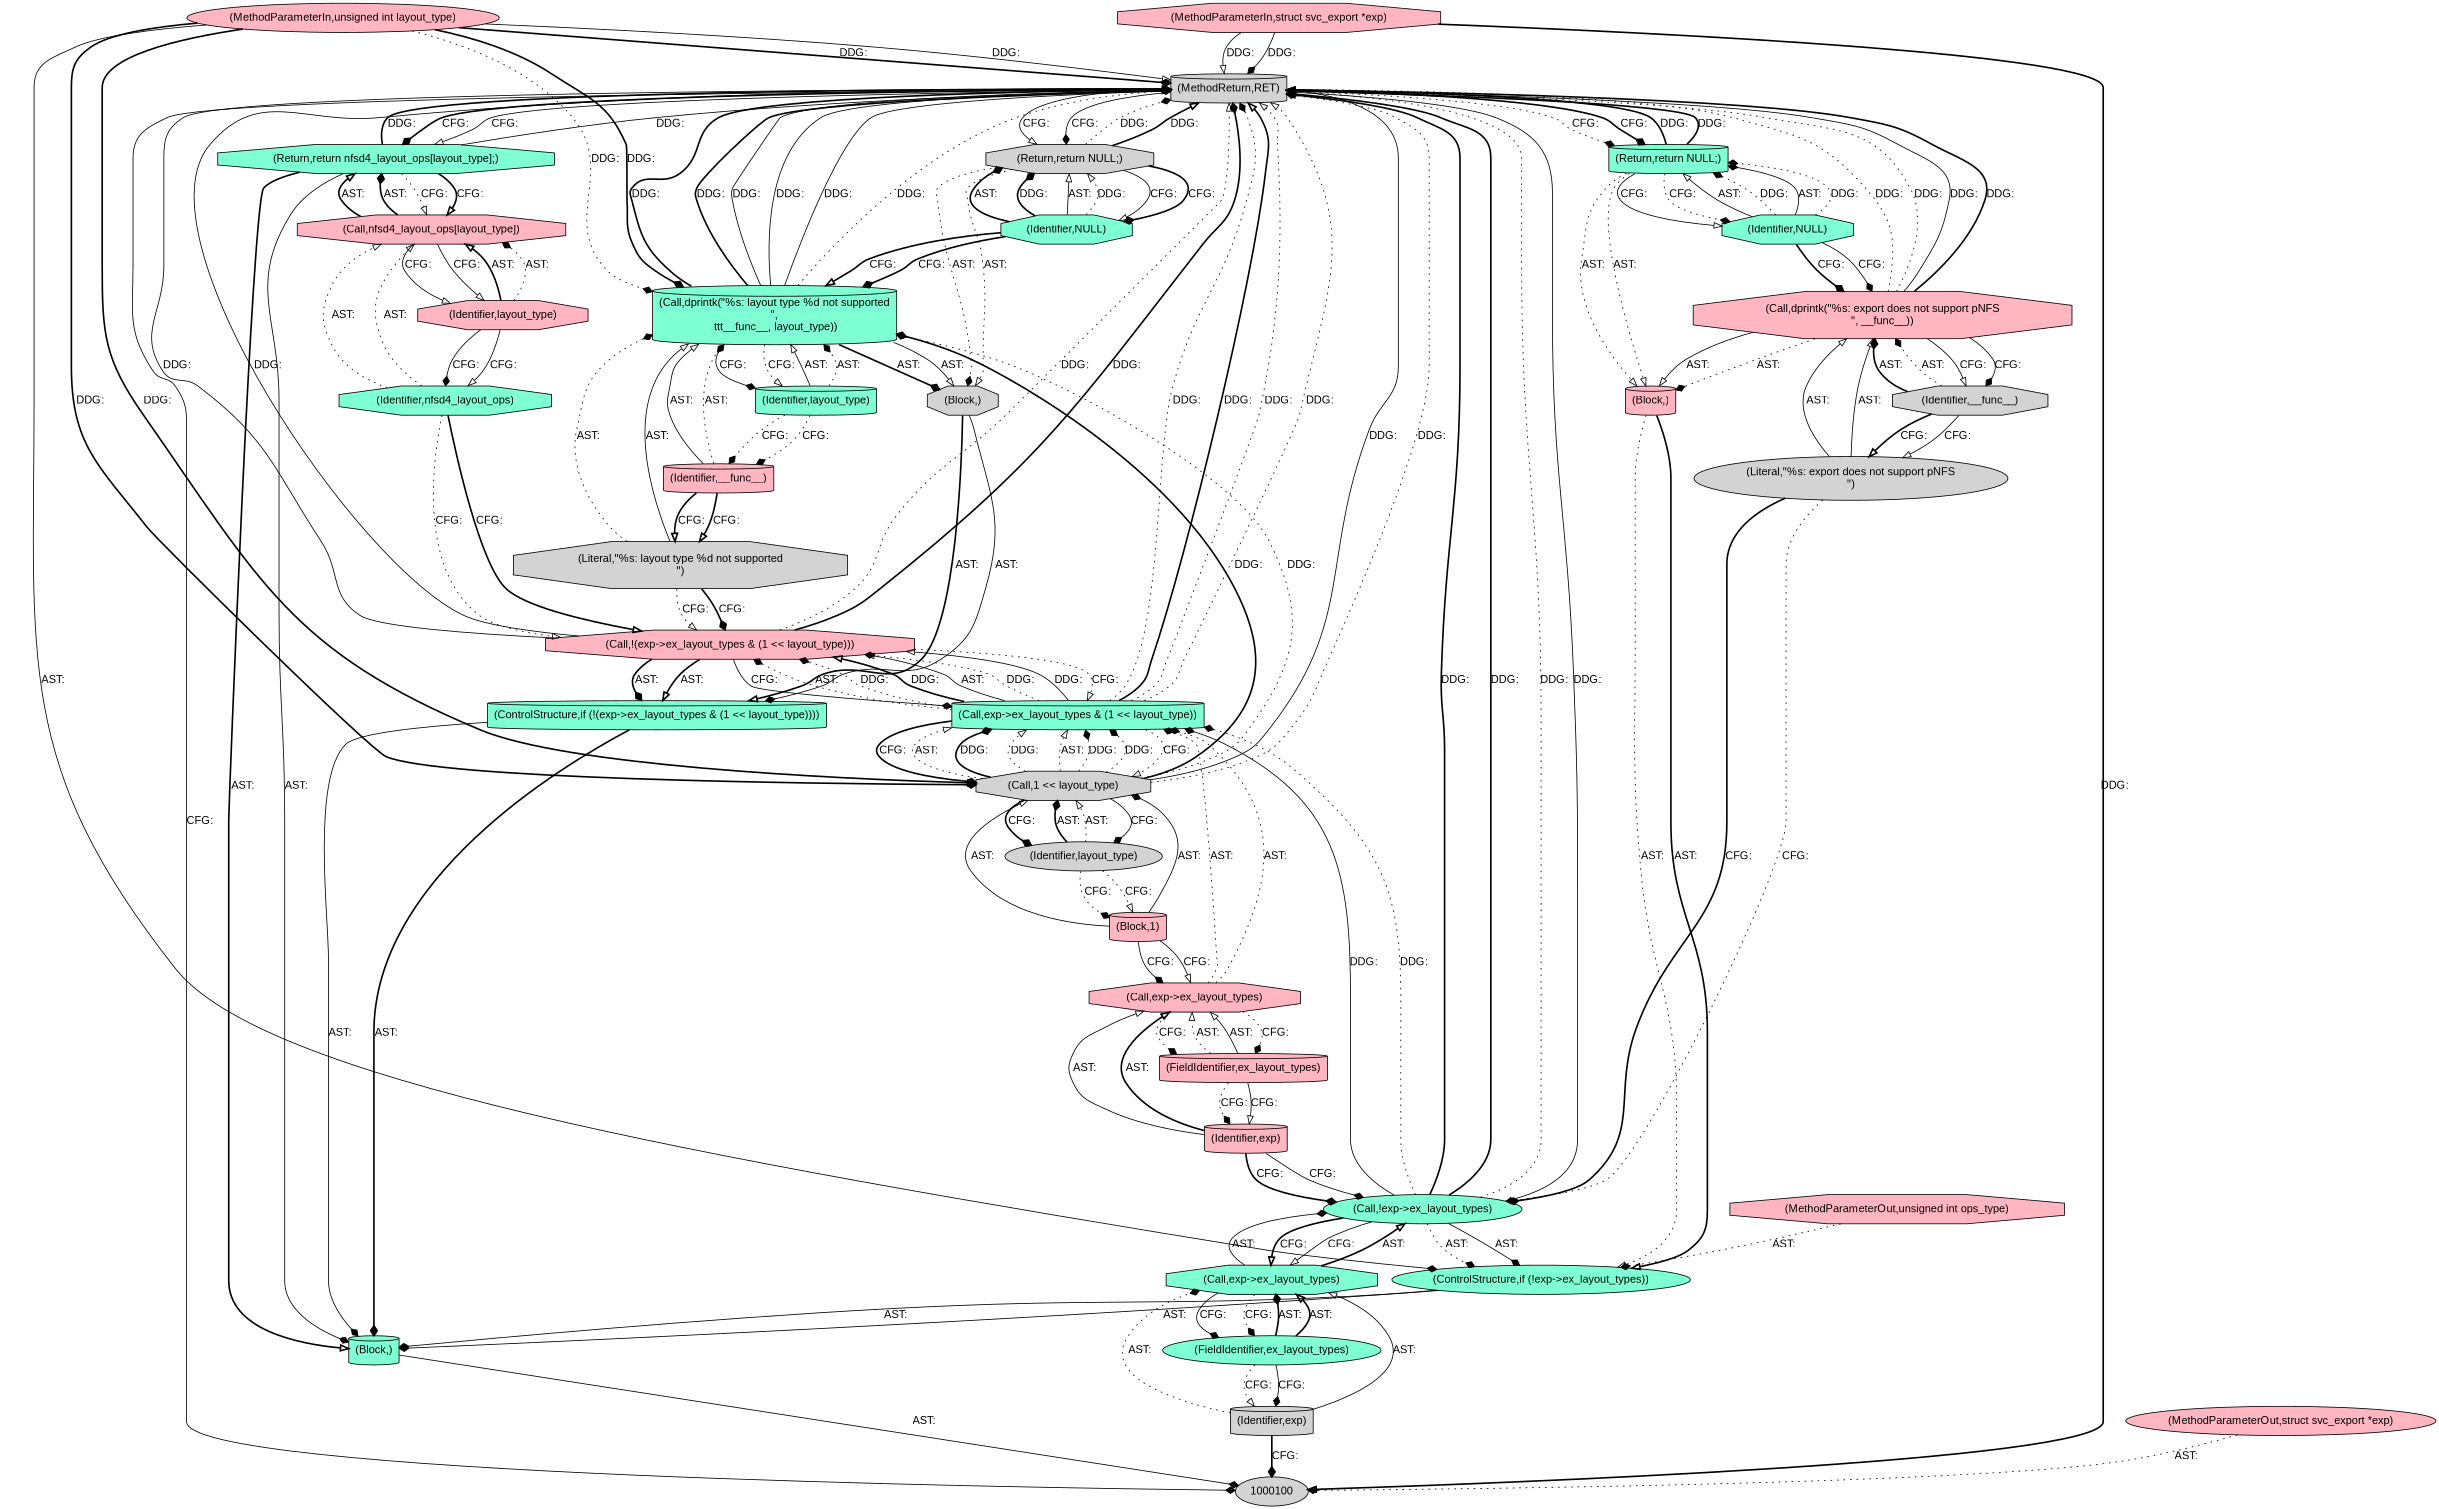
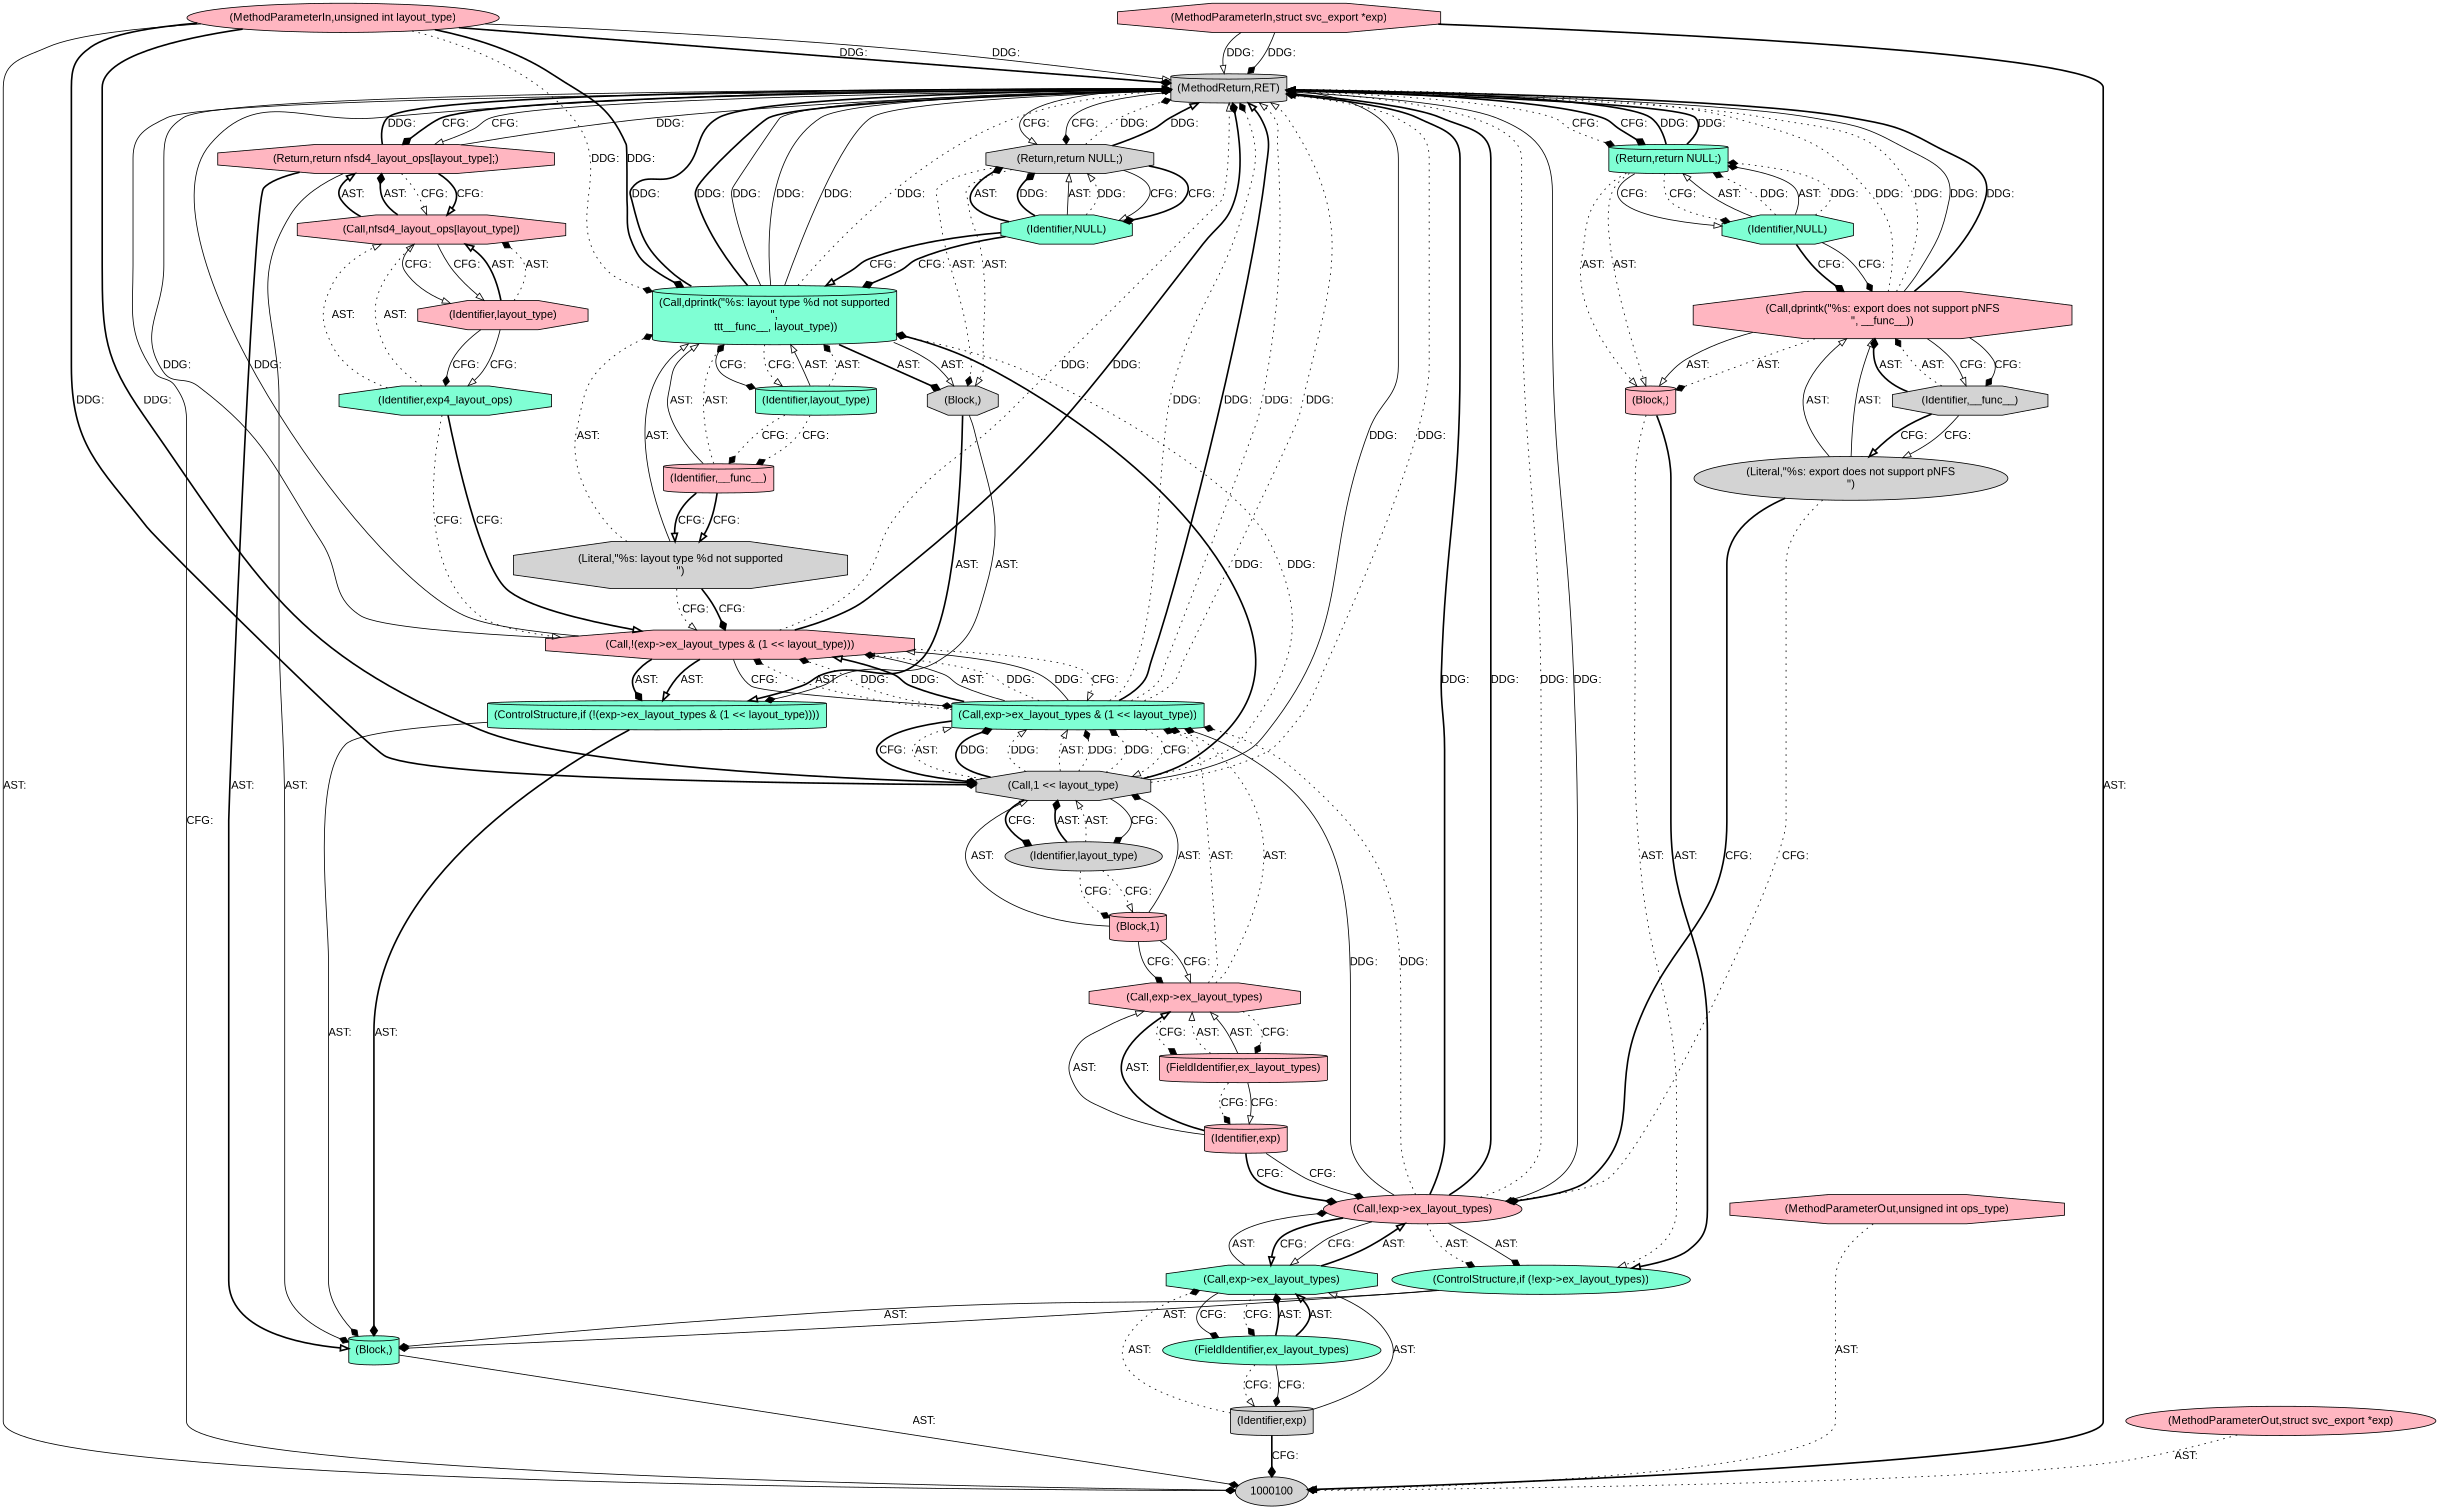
(386, 159) -> (386, 159)
(445, 401) -> (445, 401)
(2117, 786) -> (2117, 786)
(251, 1022) -> (3, 1259)
(1423, 1209) -> (1423, 1209)
(1736, 1247) -> (1688, 1467)
